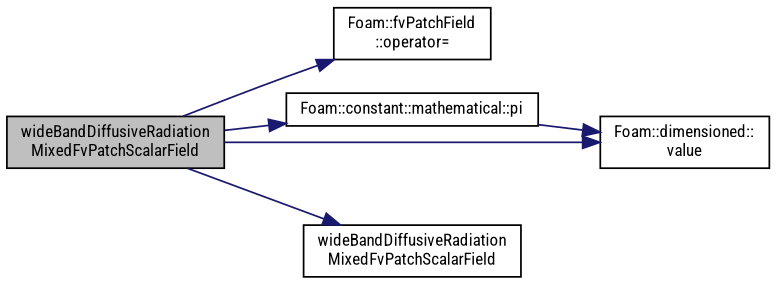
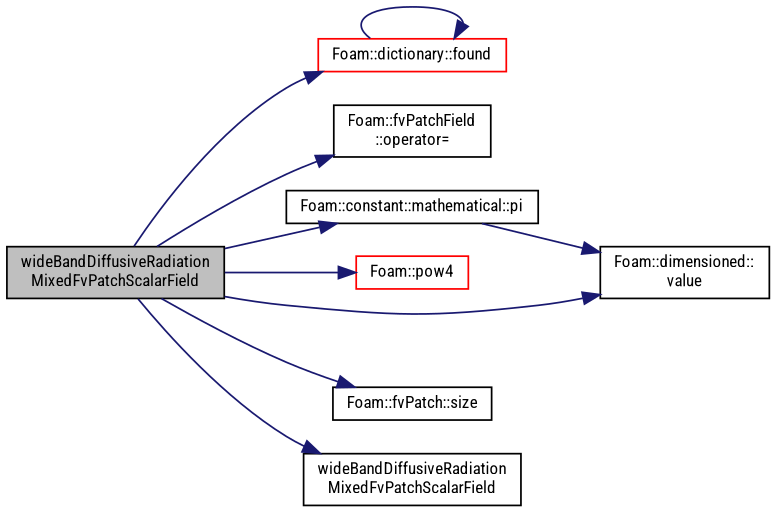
none -> (412, 55)
none -> (412, 273)
none -> (412, 404)
